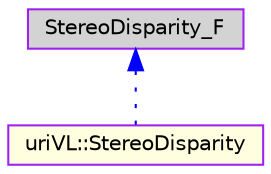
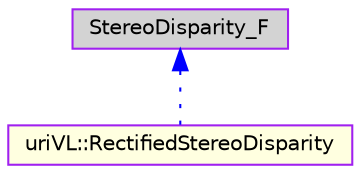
(136, 145) -> (180, 145)
